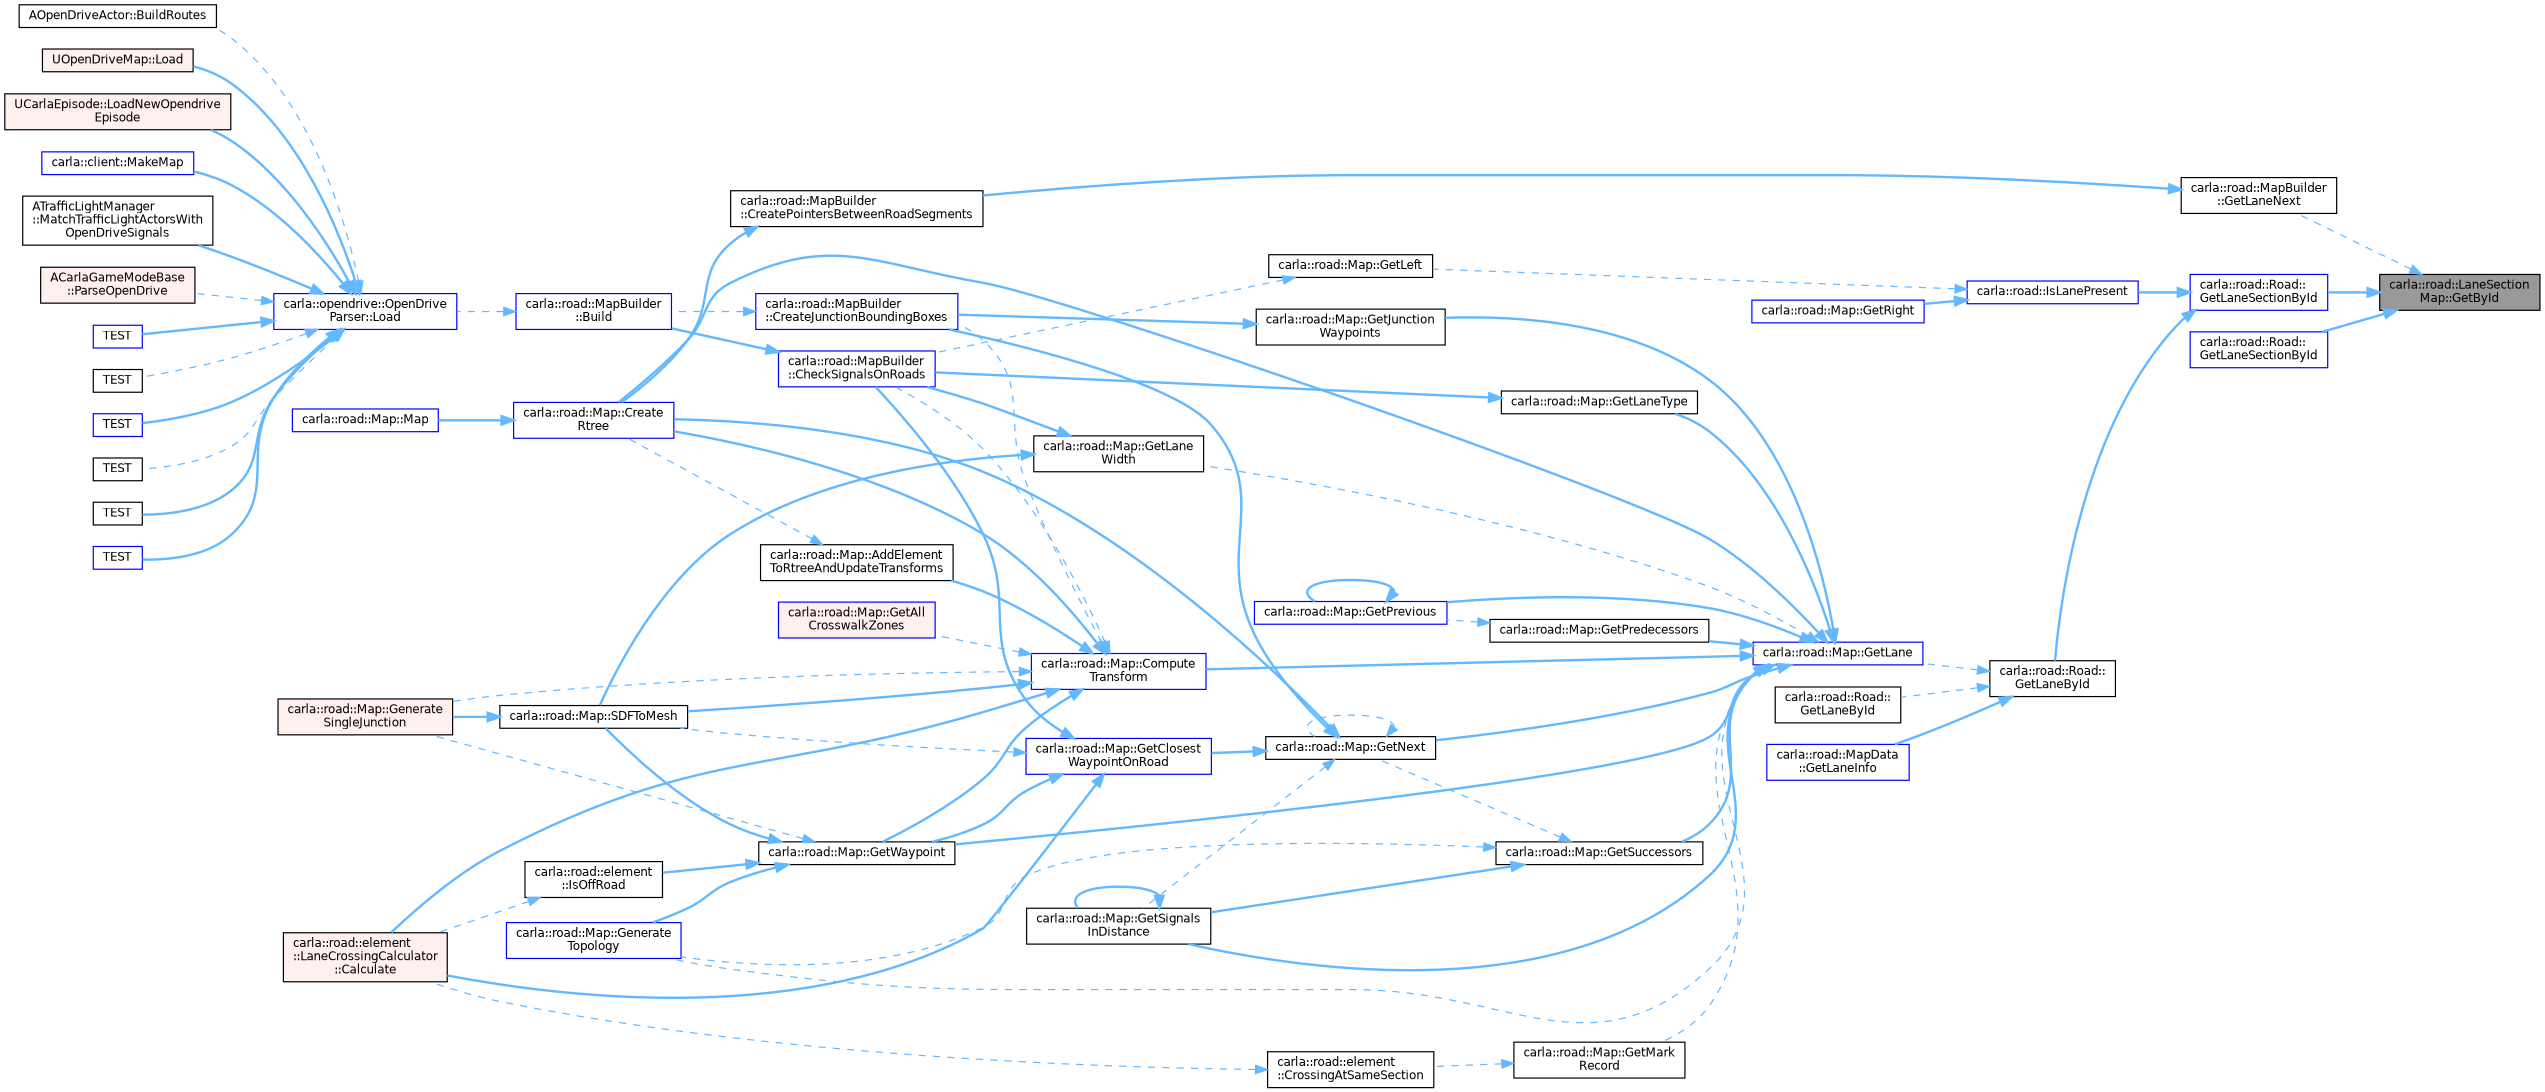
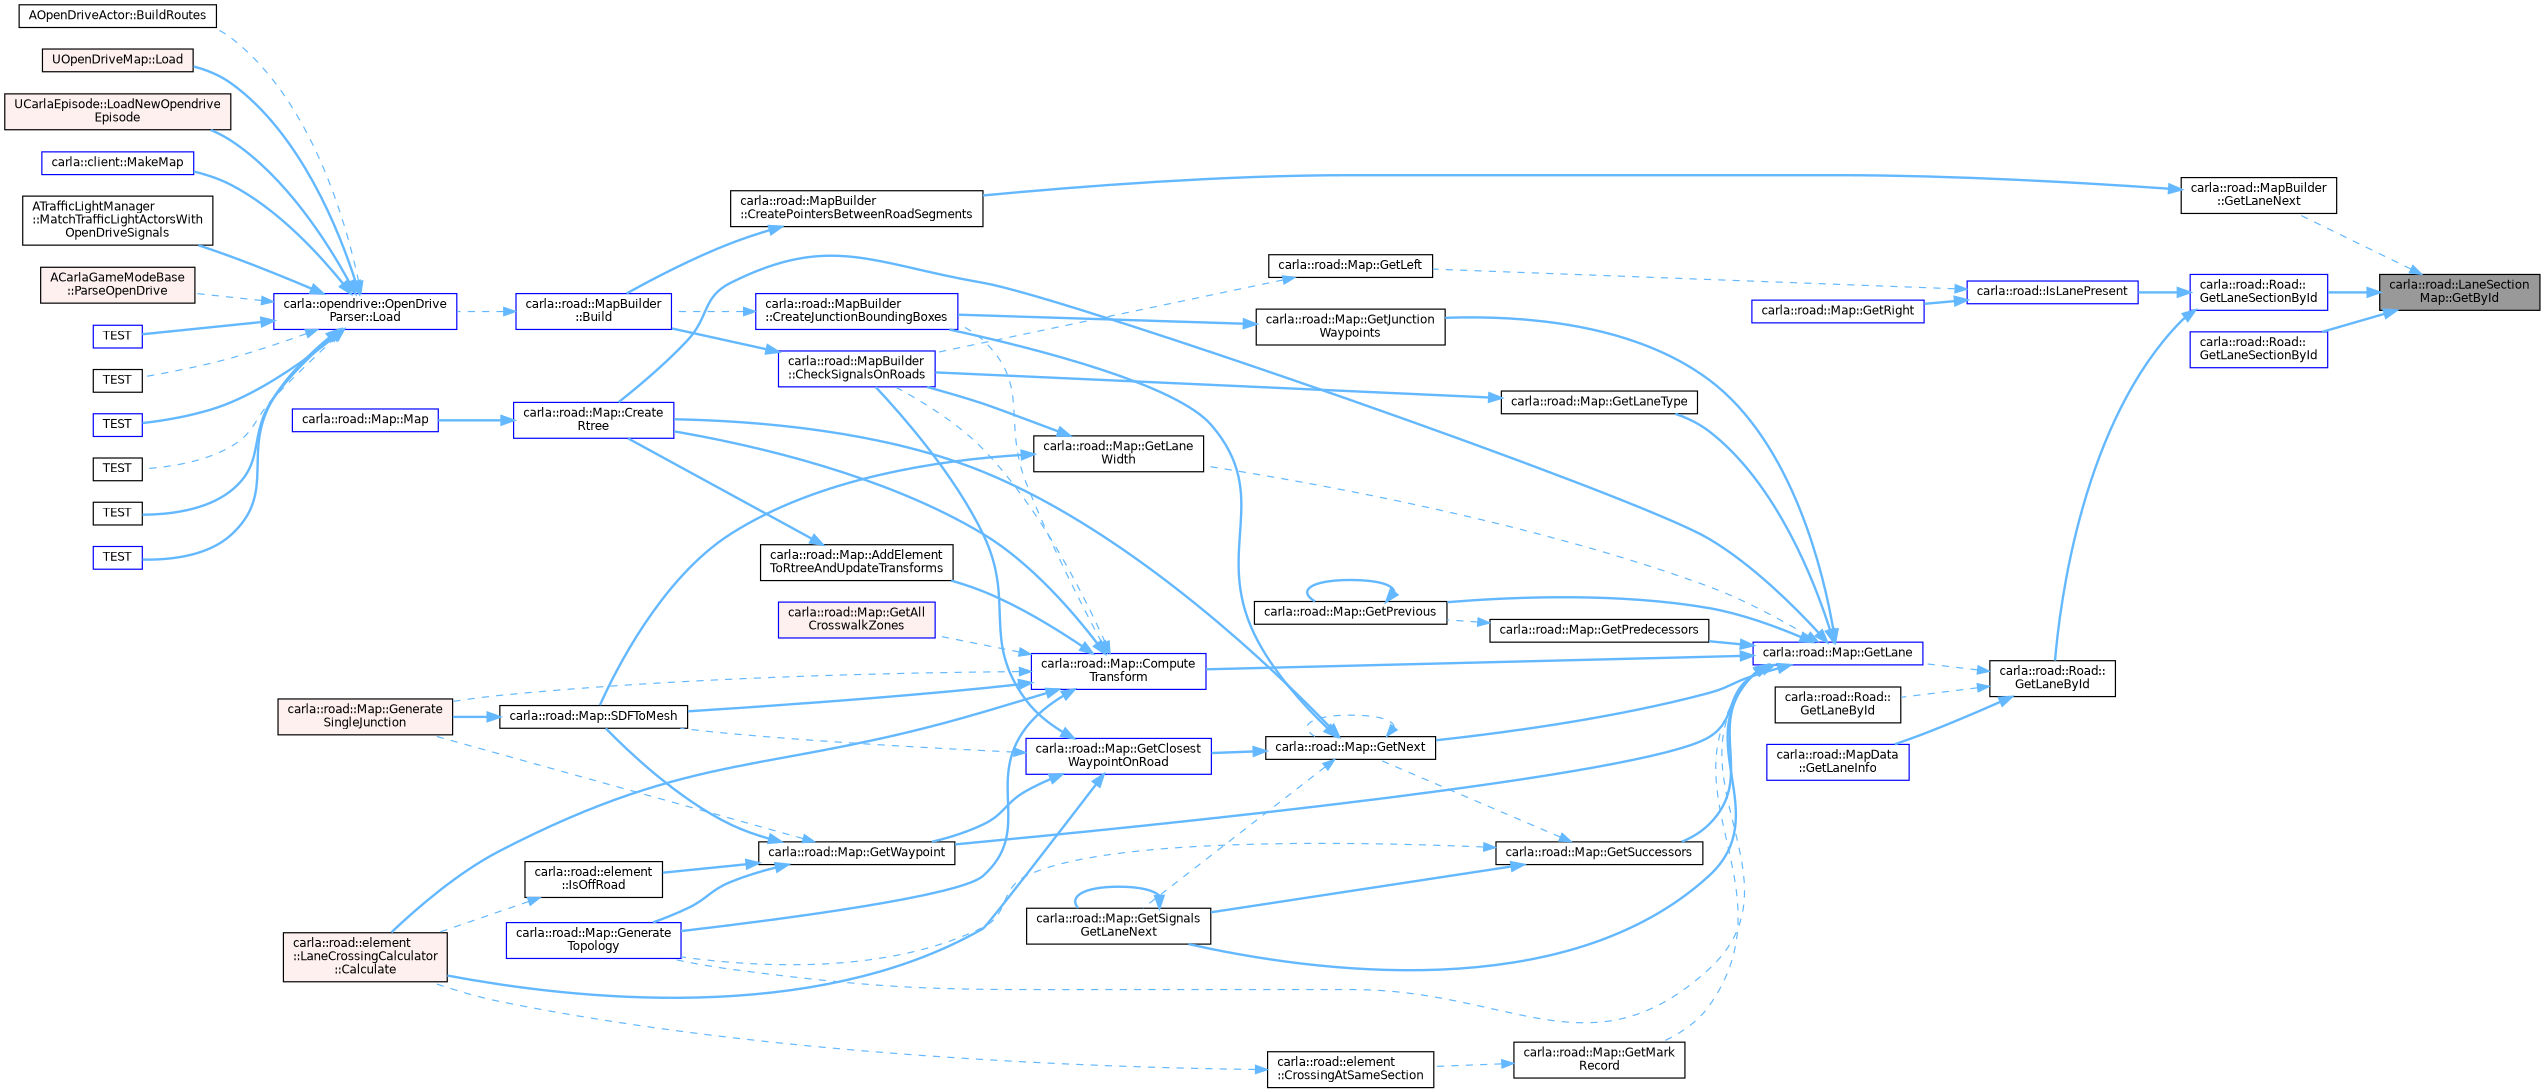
(706, 293) -> (697, 258)
(720, 489) -> (720, 489)
(1351, 613) -> (1351, 613)
(985, 778) -> (937, 892)
(1119, 926) -> (1119, 926)
